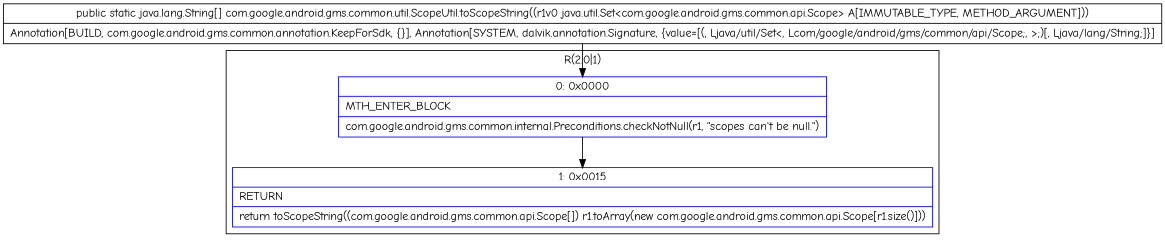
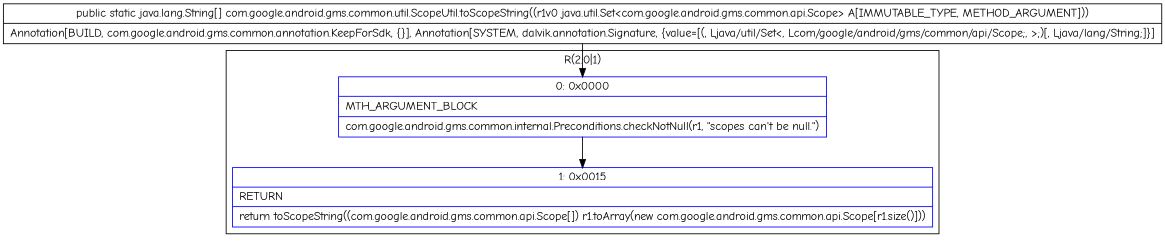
(398, 106) -> (412, 106)
